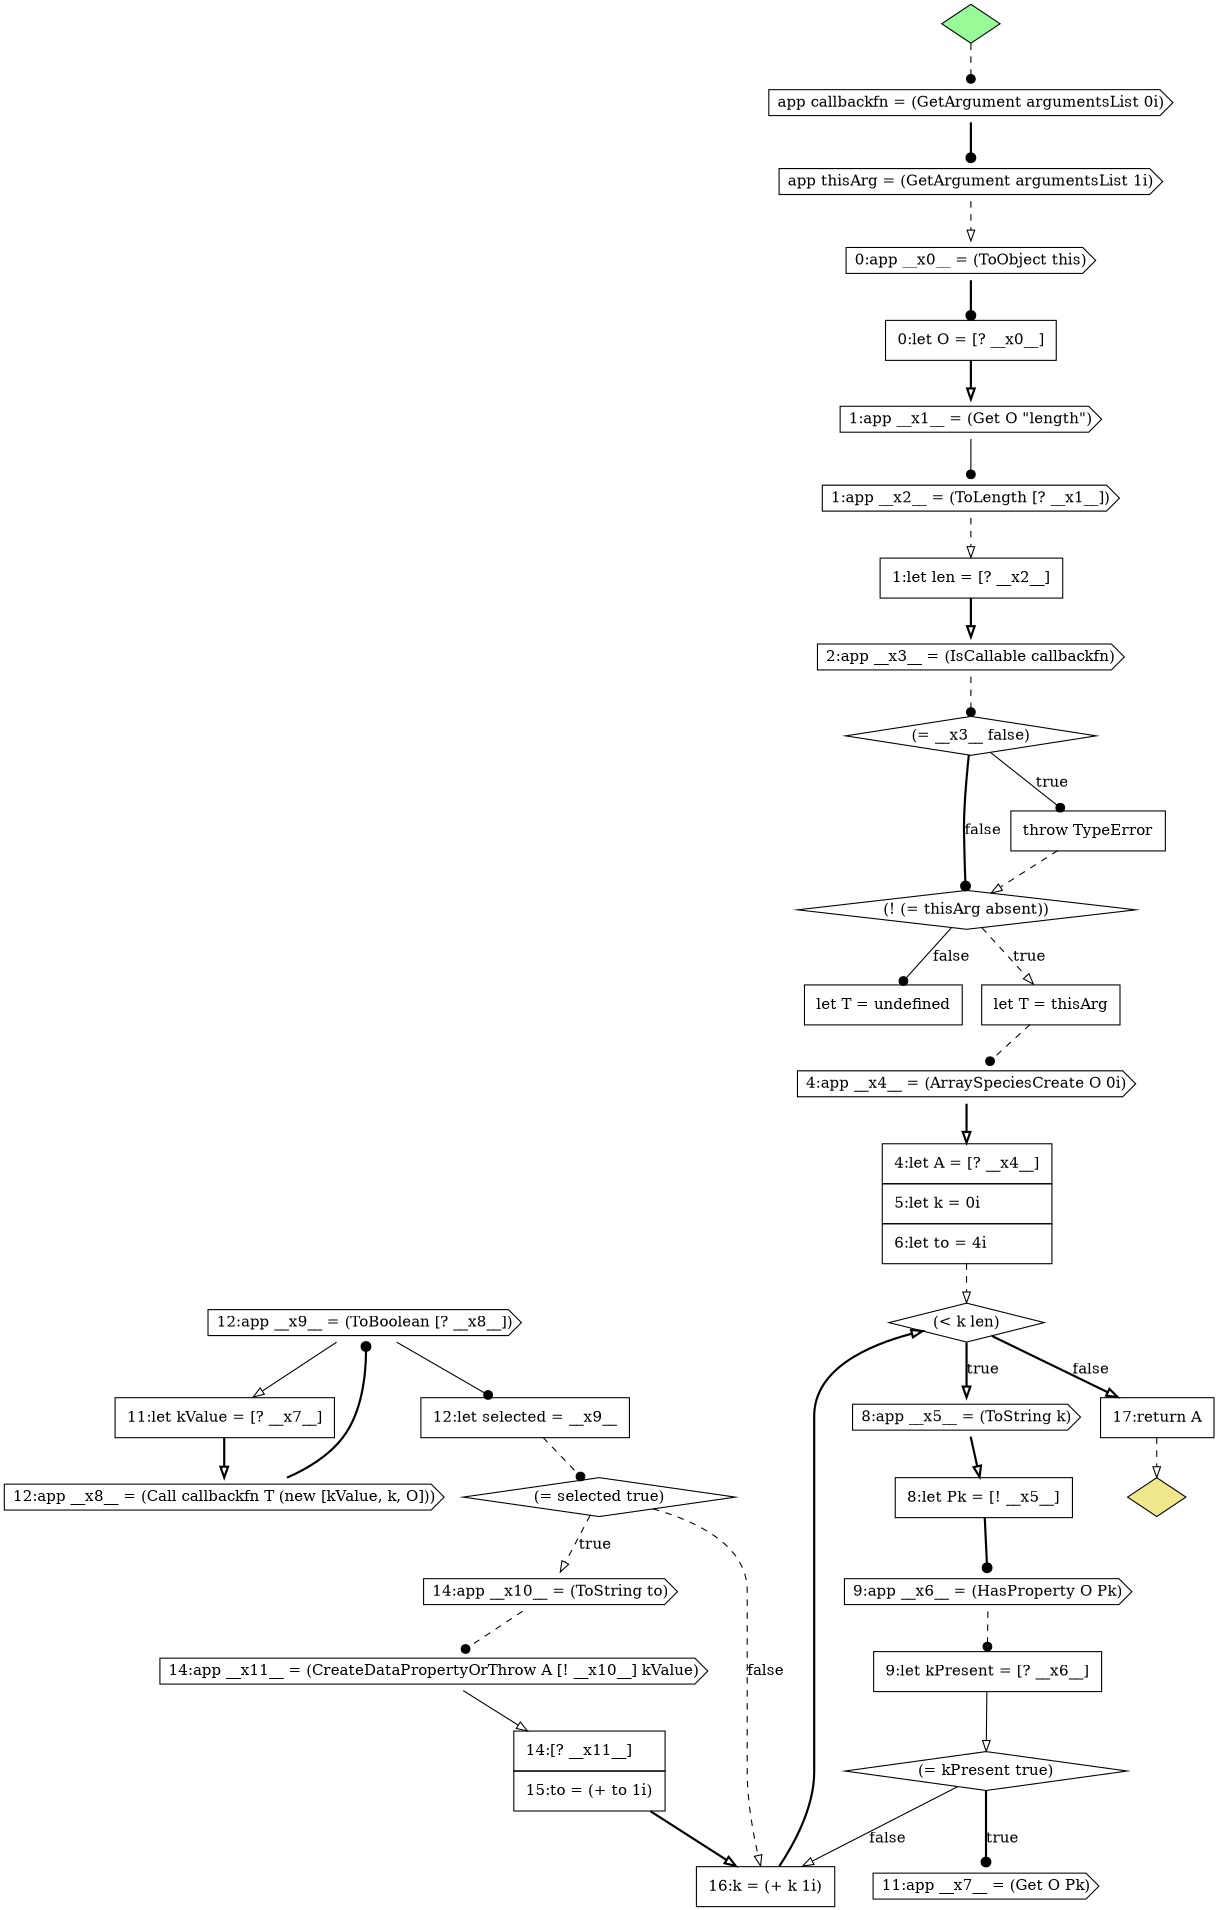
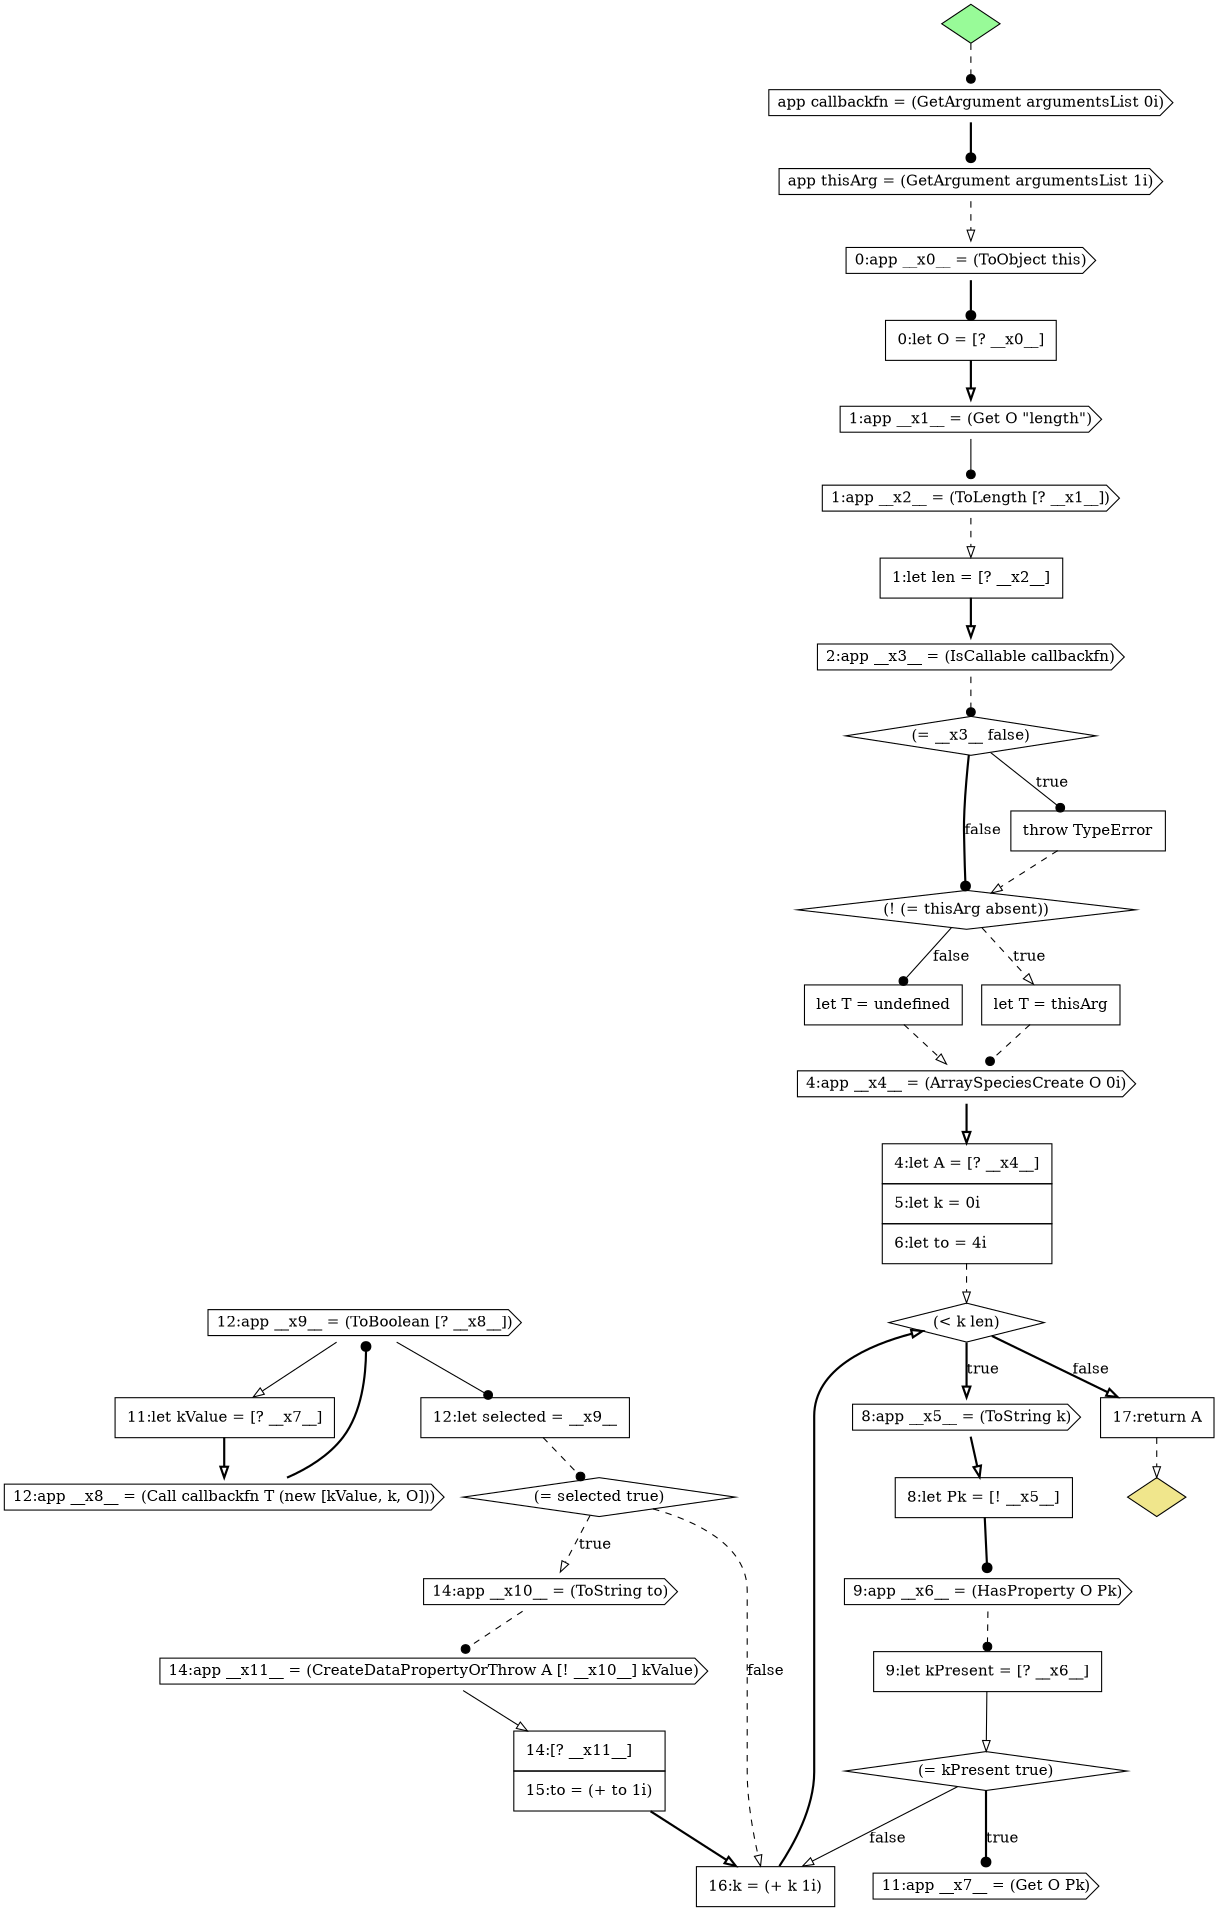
none -> (921, 1041)
